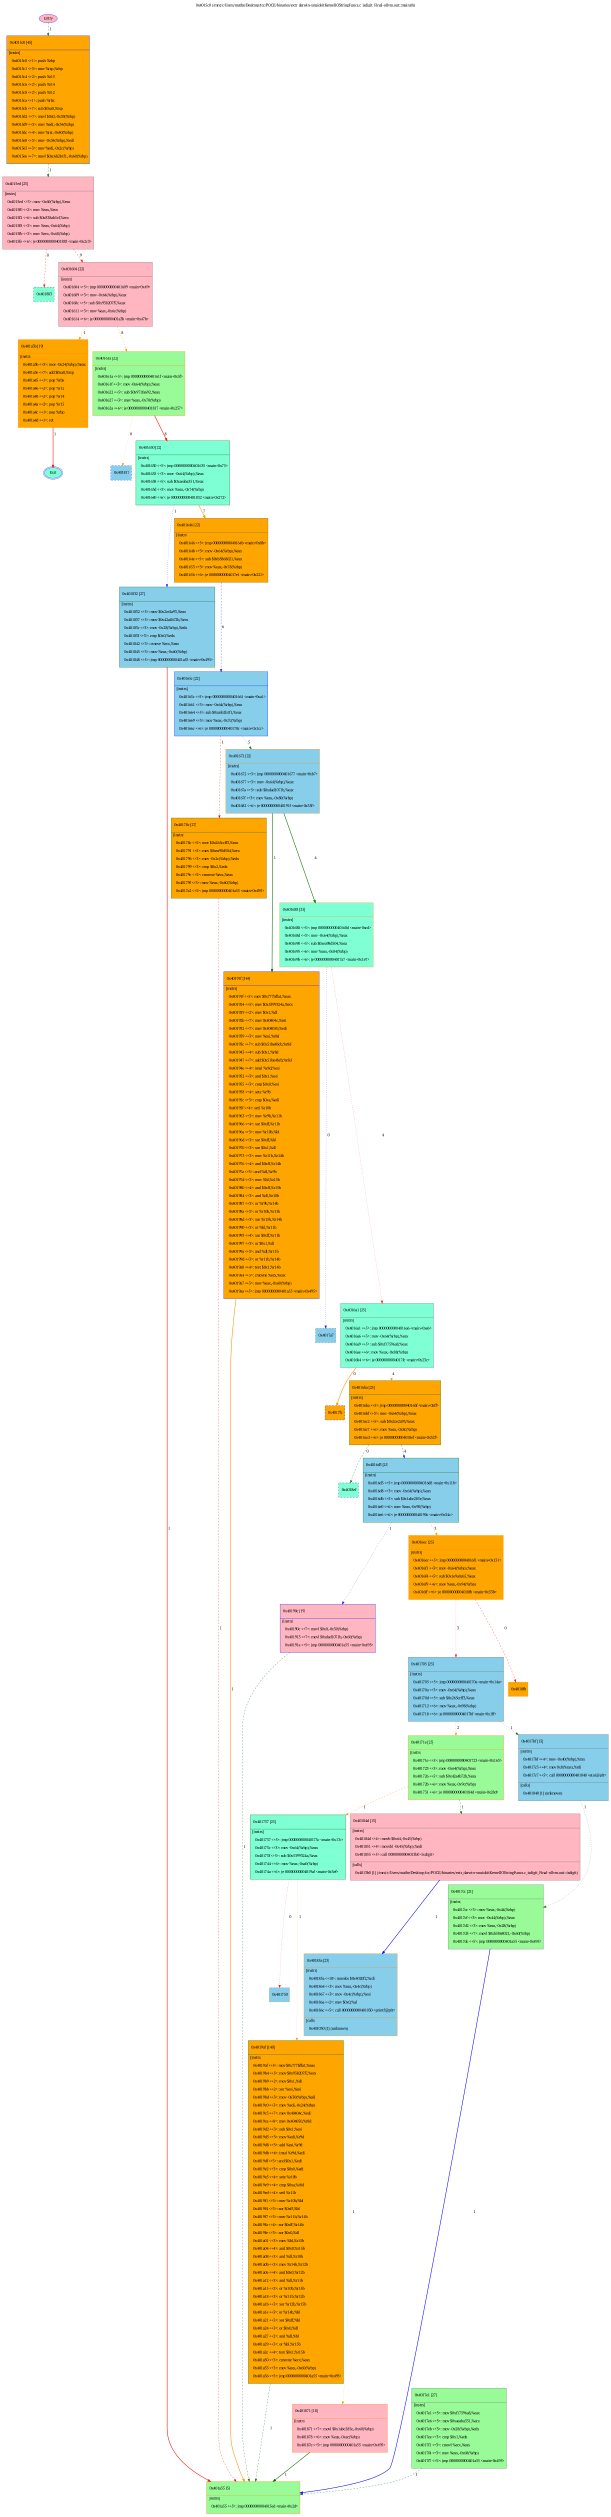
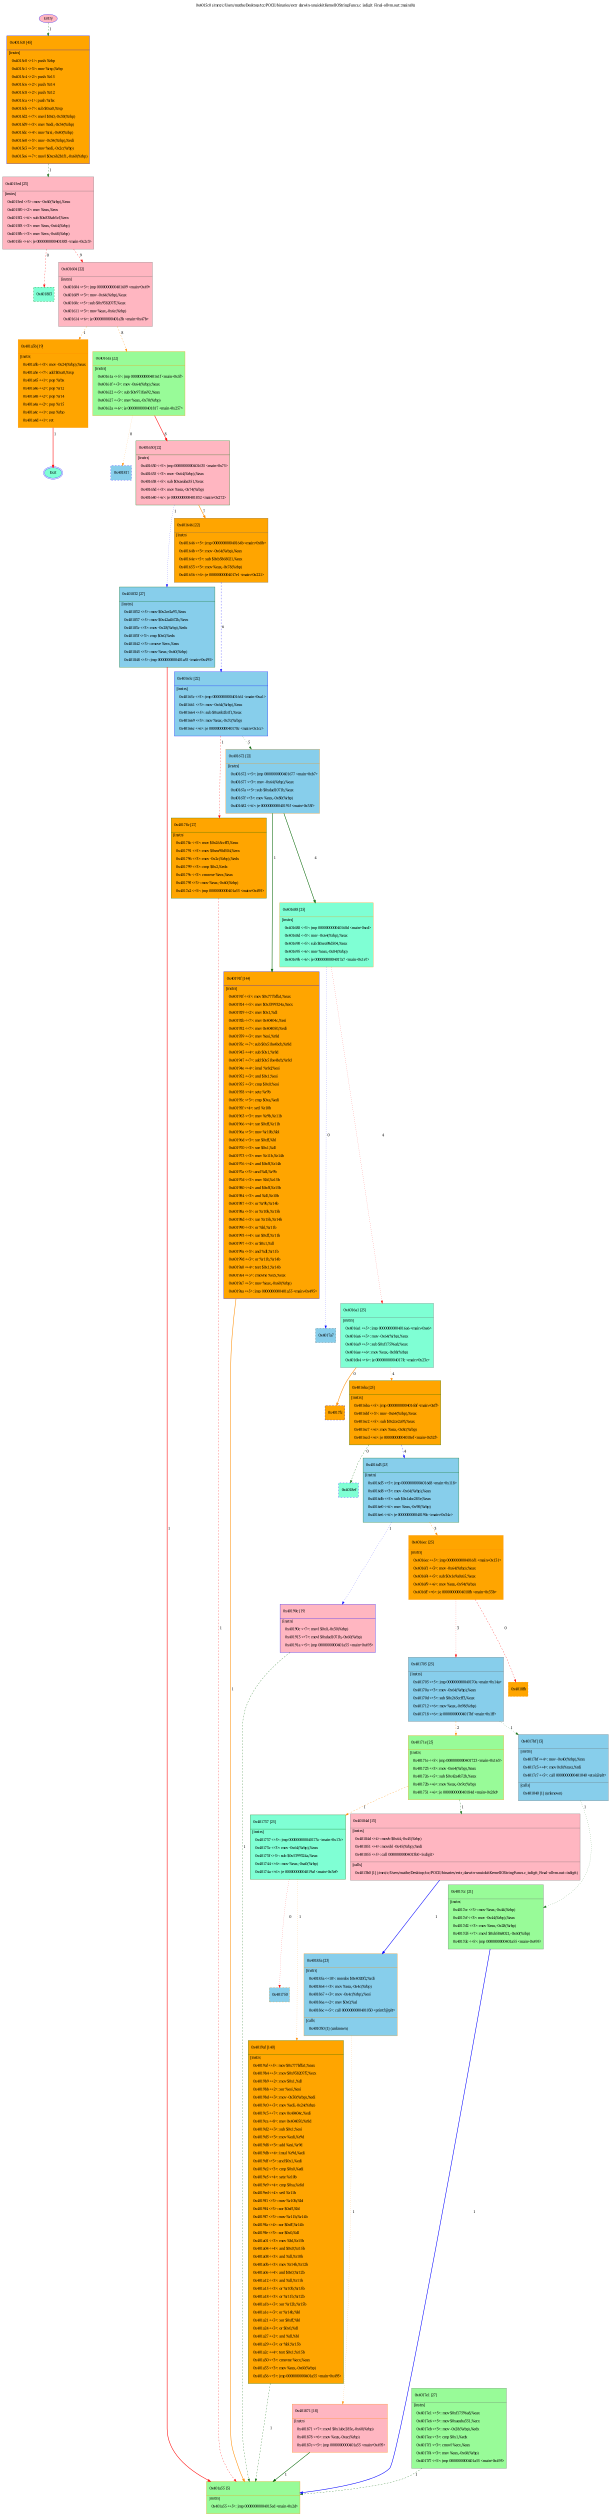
(183, 473) -> (183, 473)
